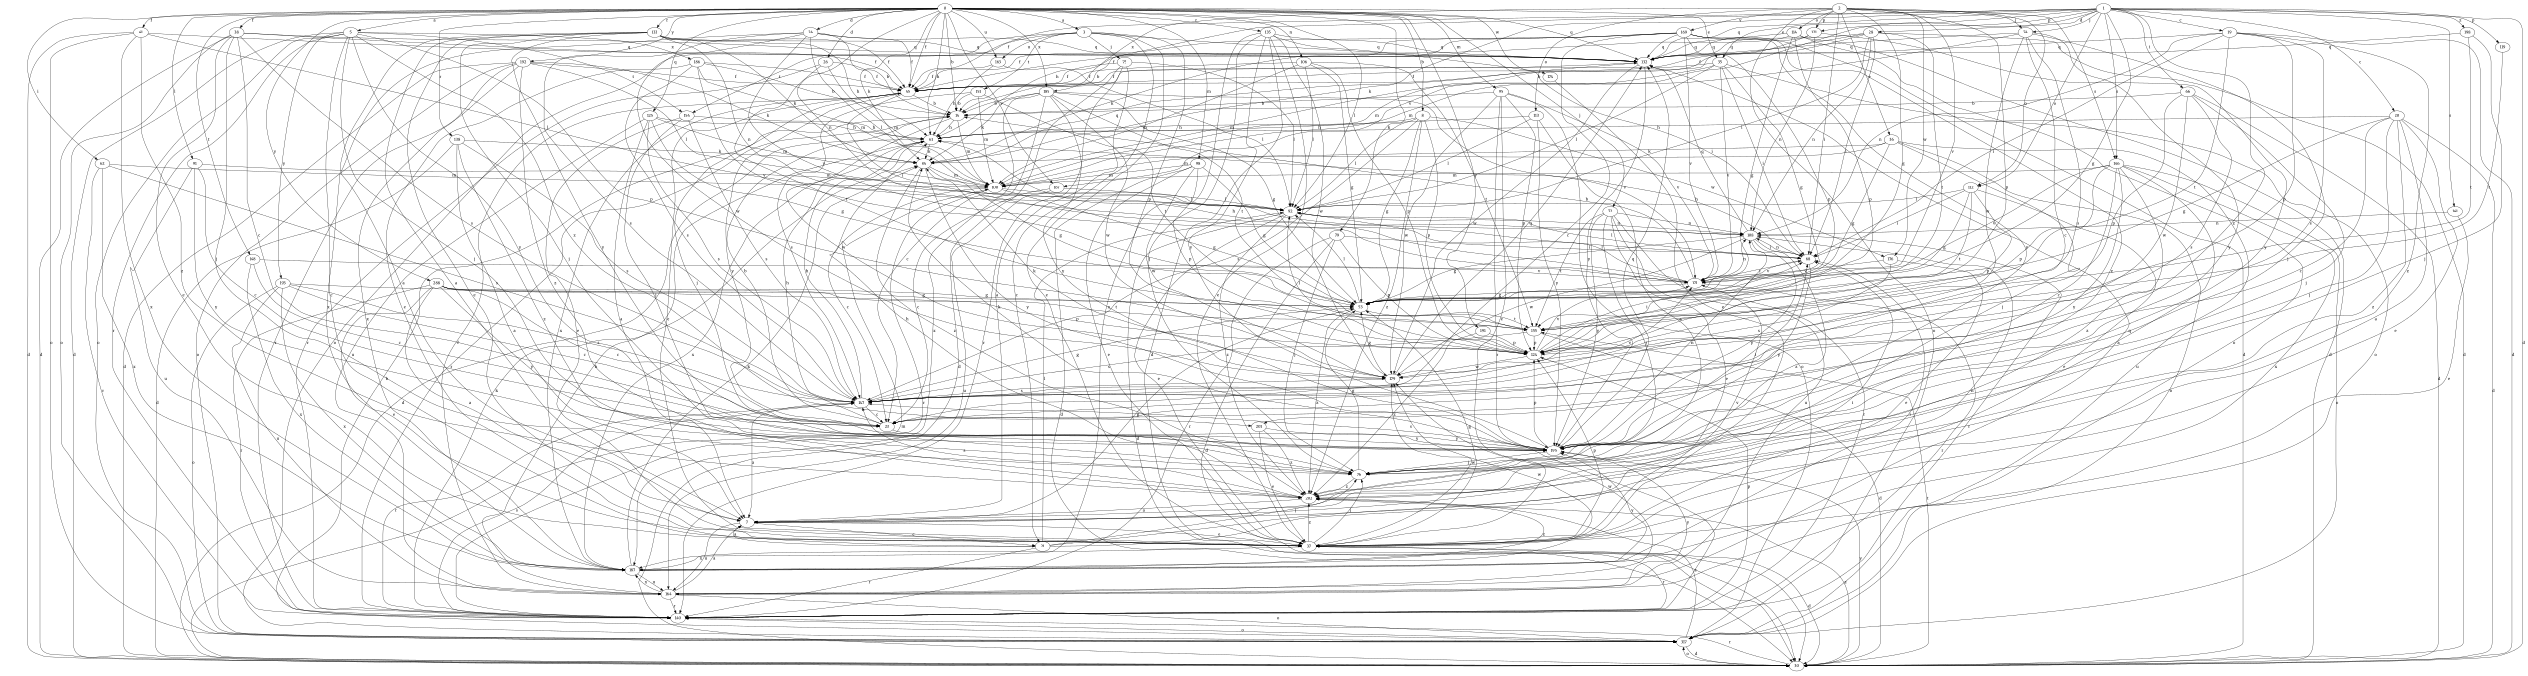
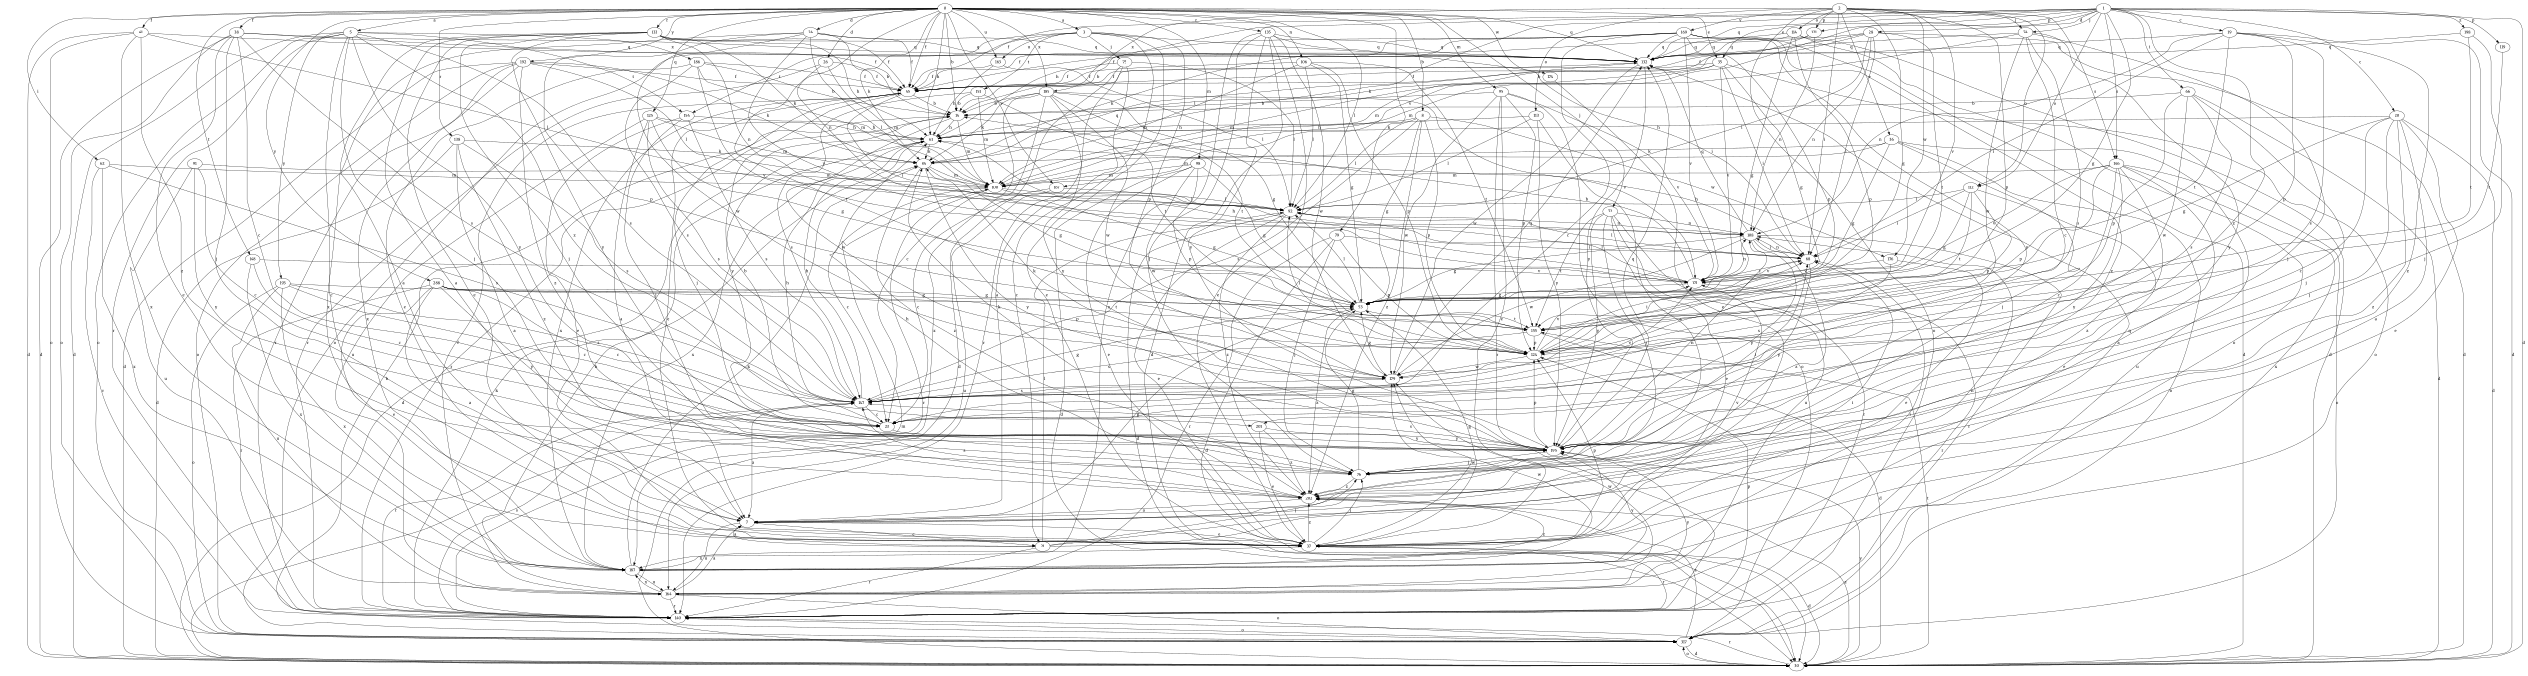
(492, 12) -> none
(1515, 160) -> (1366, 92)
(2455, 211) -> none
(2230, 276) -> none
(1483, 331) -> none
